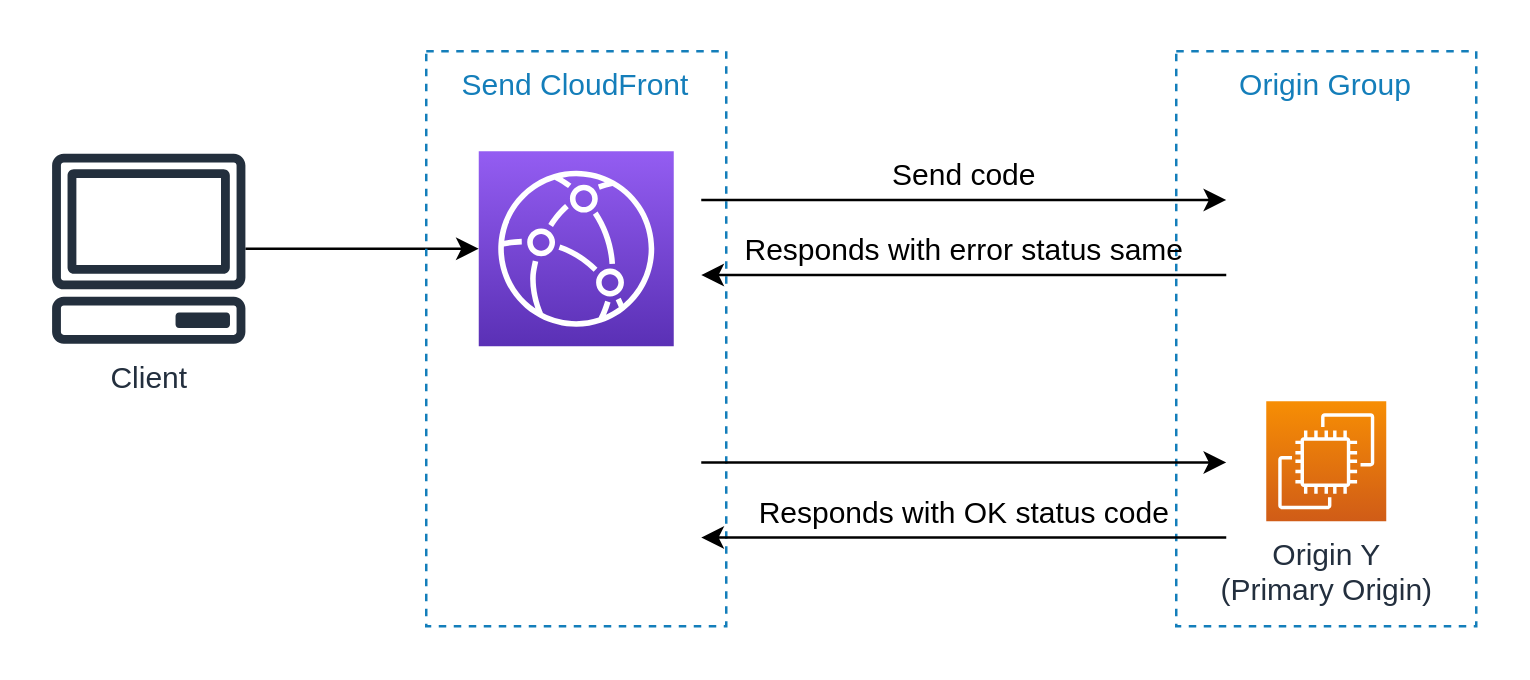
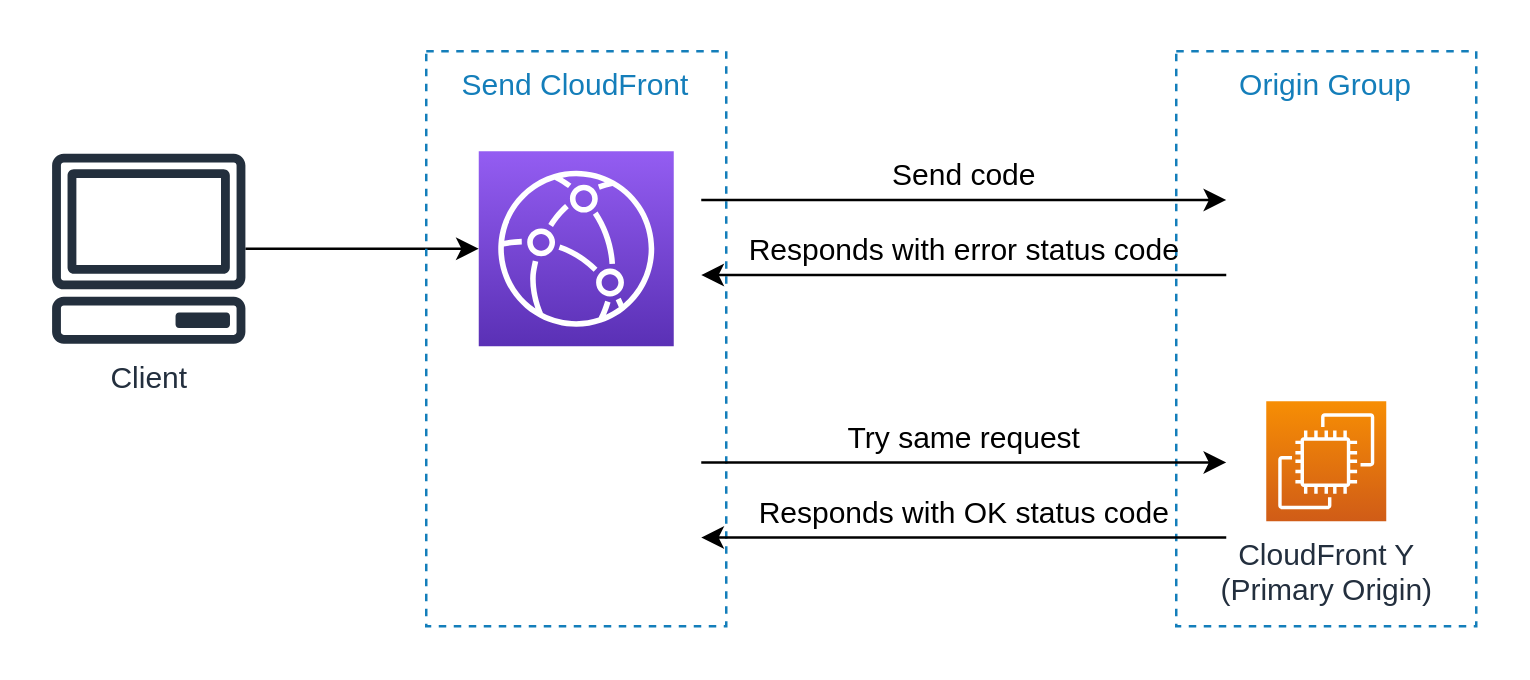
(965, 251) -> (965, 251)
none -> (964, 439)
(1328, 575) -> (1328, 575)
